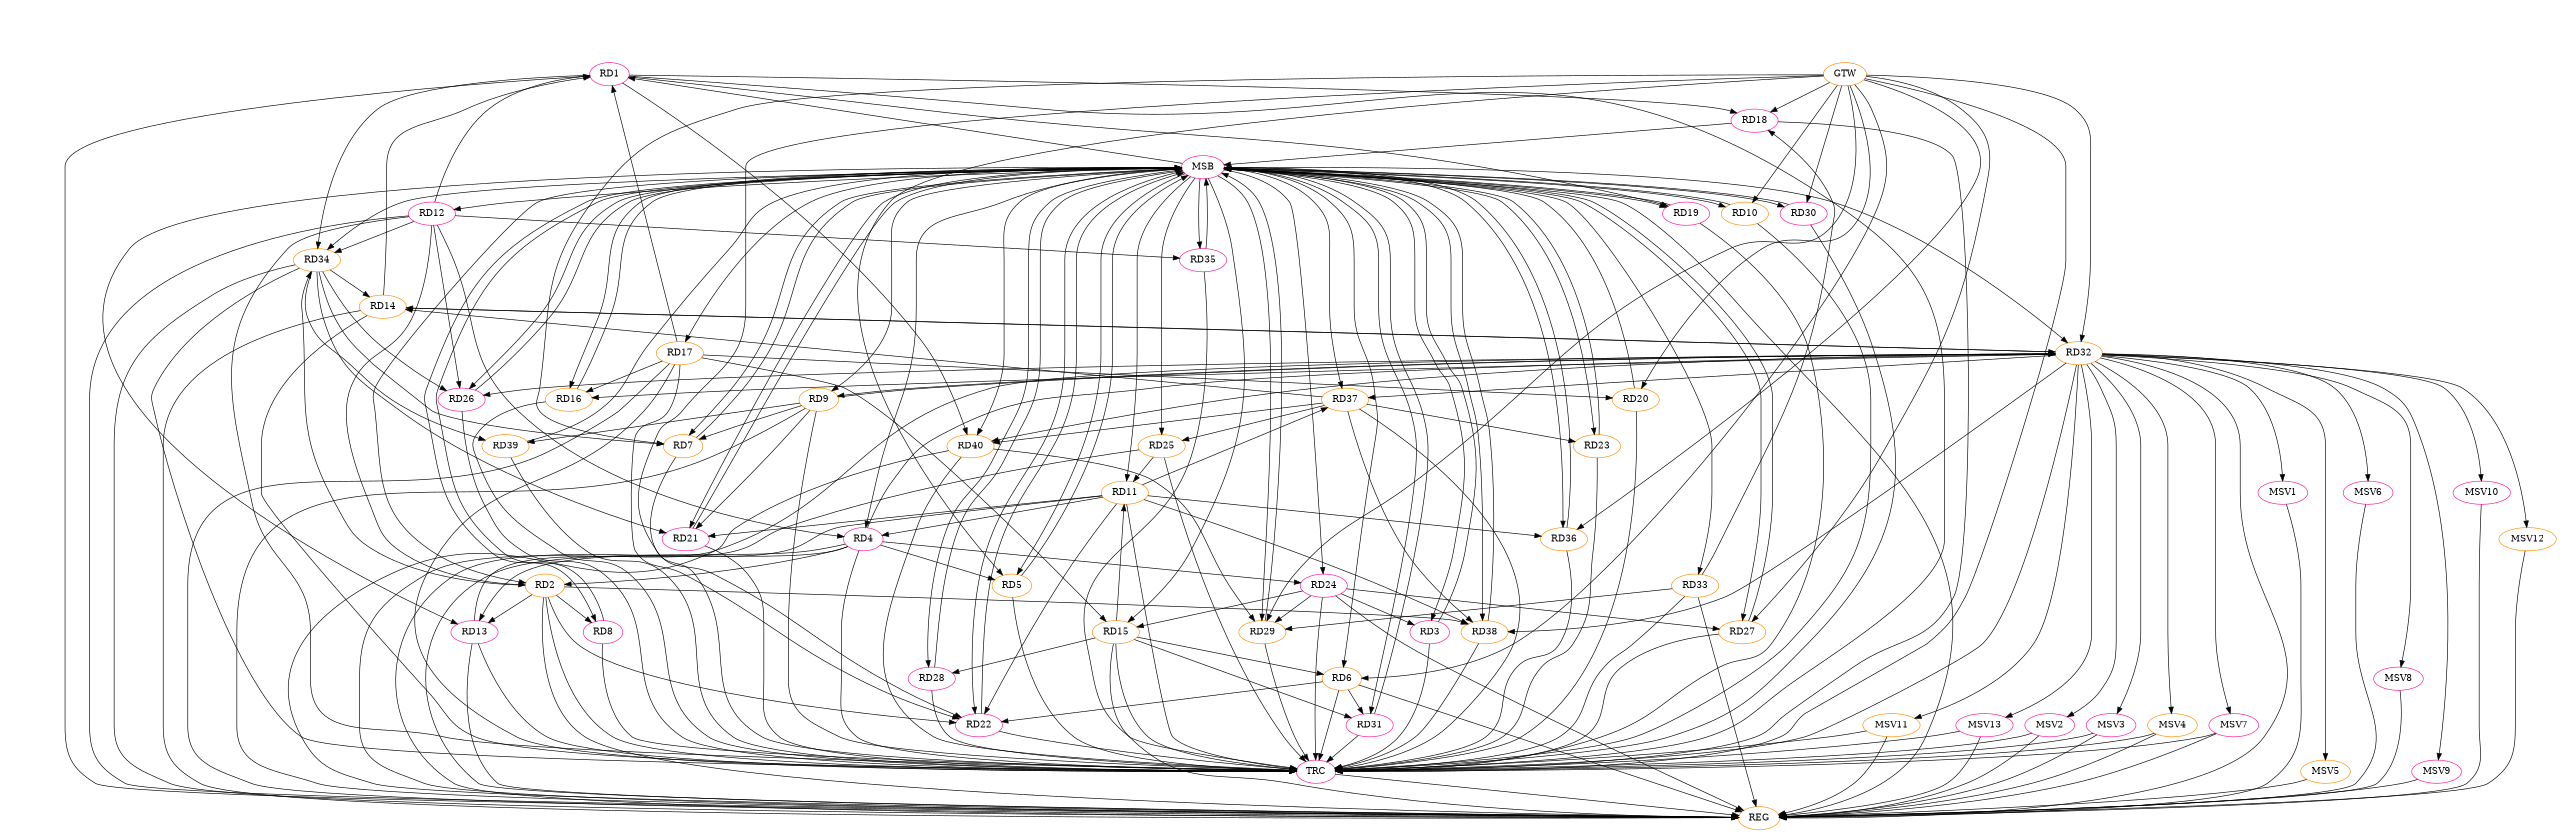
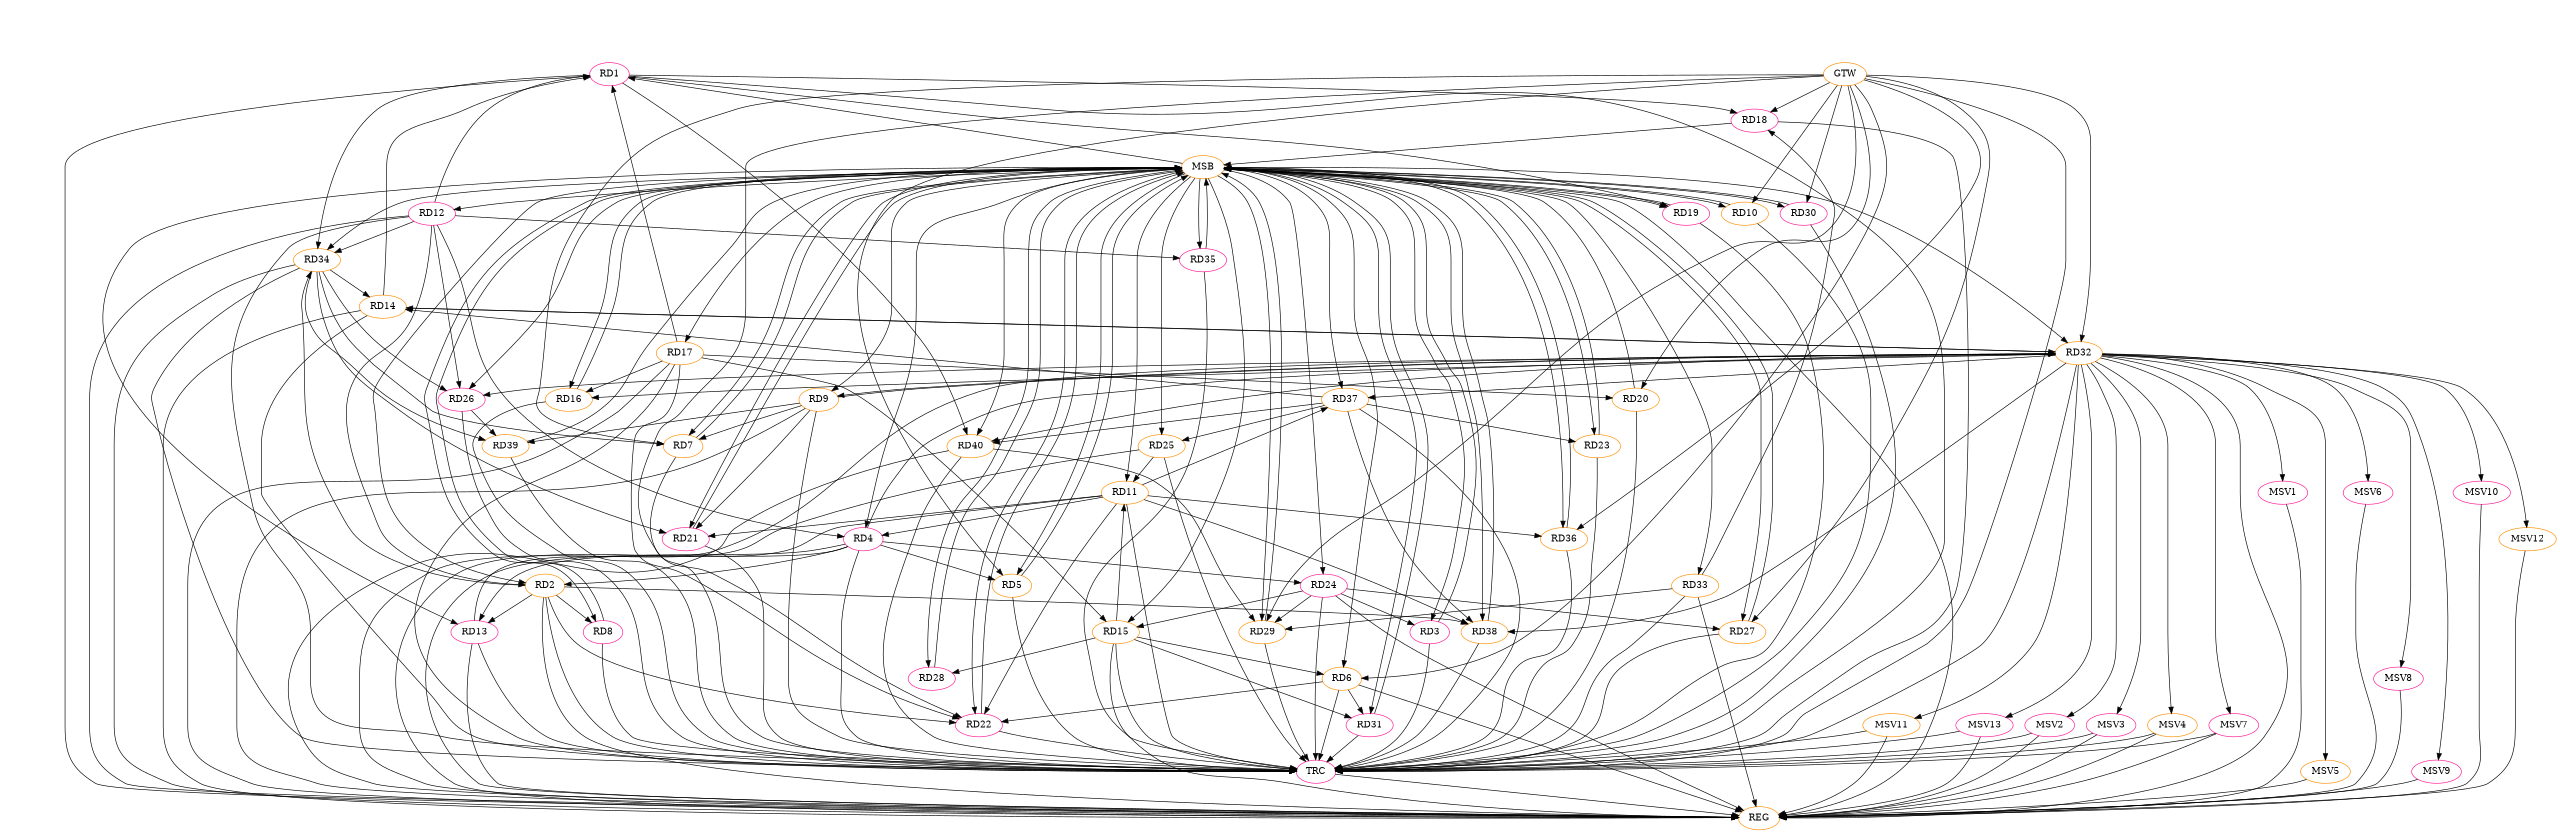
(1203, 167) -> (1203, 167)
(622, 207) -> (480, 420)
(1093, 760) -> none
